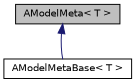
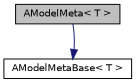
(61, 46) -> (74, 37)
